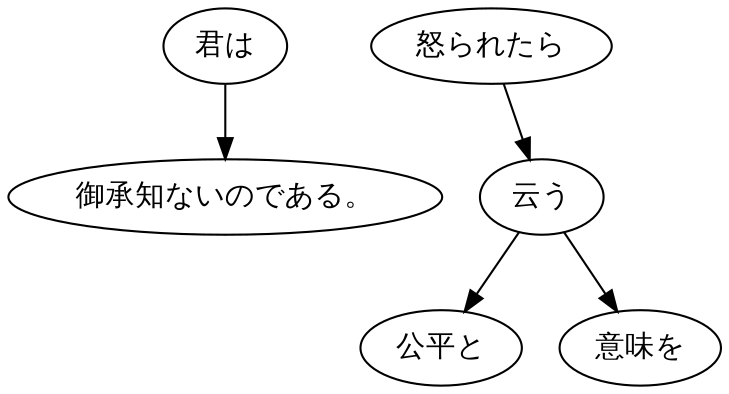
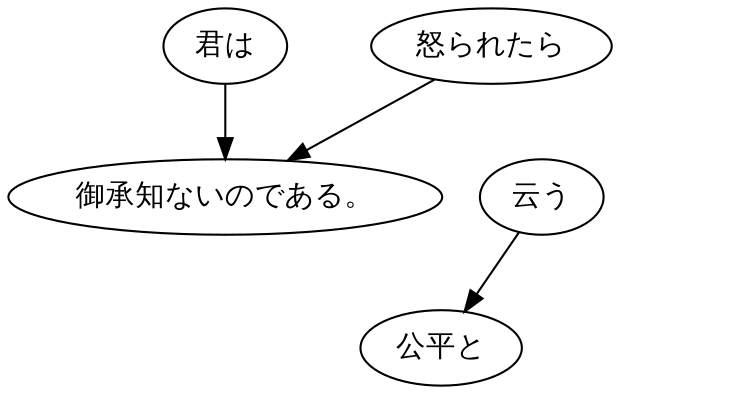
(513, 112) -> (370, 115)
(640, 348) -> none
